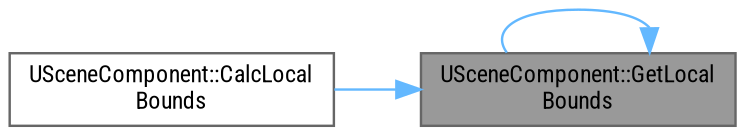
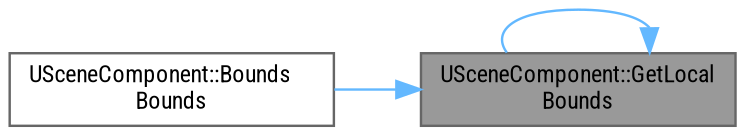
(172, 90) -> (172, 90)
